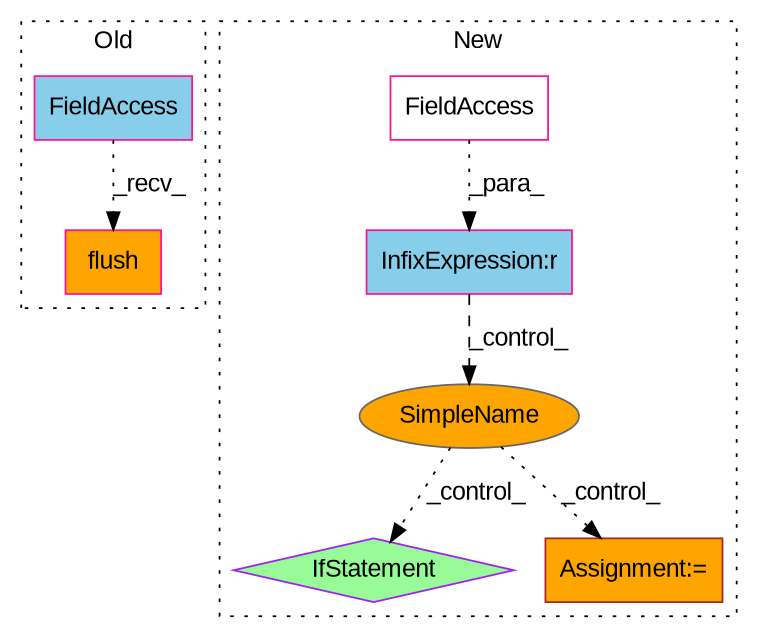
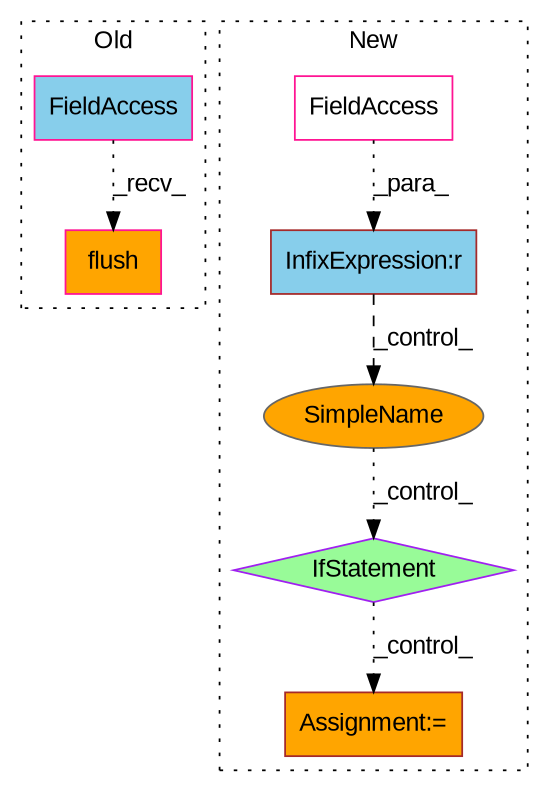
(469, 262) -> (374, 262)
(544, 486) -> (374, 638)
